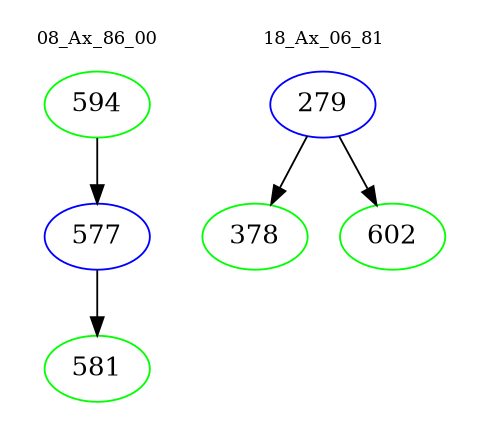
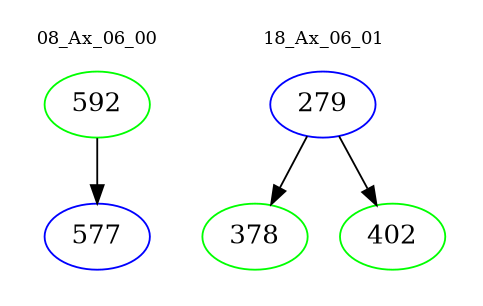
(97, 39) -> (97, 39)
(324, 39) -> (324, 39)
(97, 105) -> (97, 105)
(393, 237) -> (393, 237)
(97, 369) -> none
